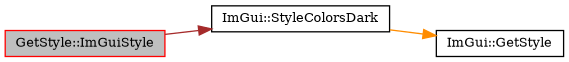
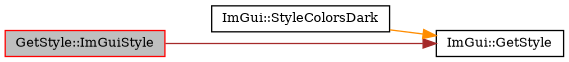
(182, 32) -> (294, 44)
